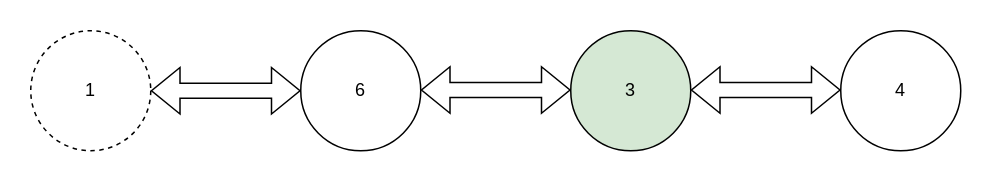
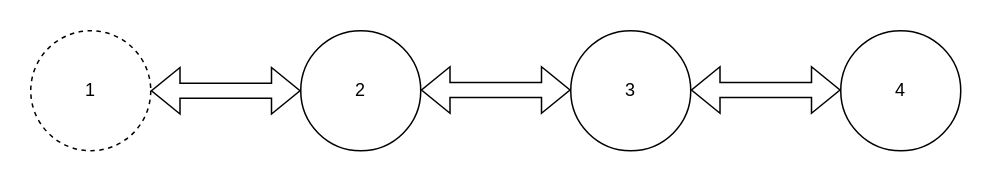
(361, 91) -> (361, 91)
(631, 91) -> (631, 91)
